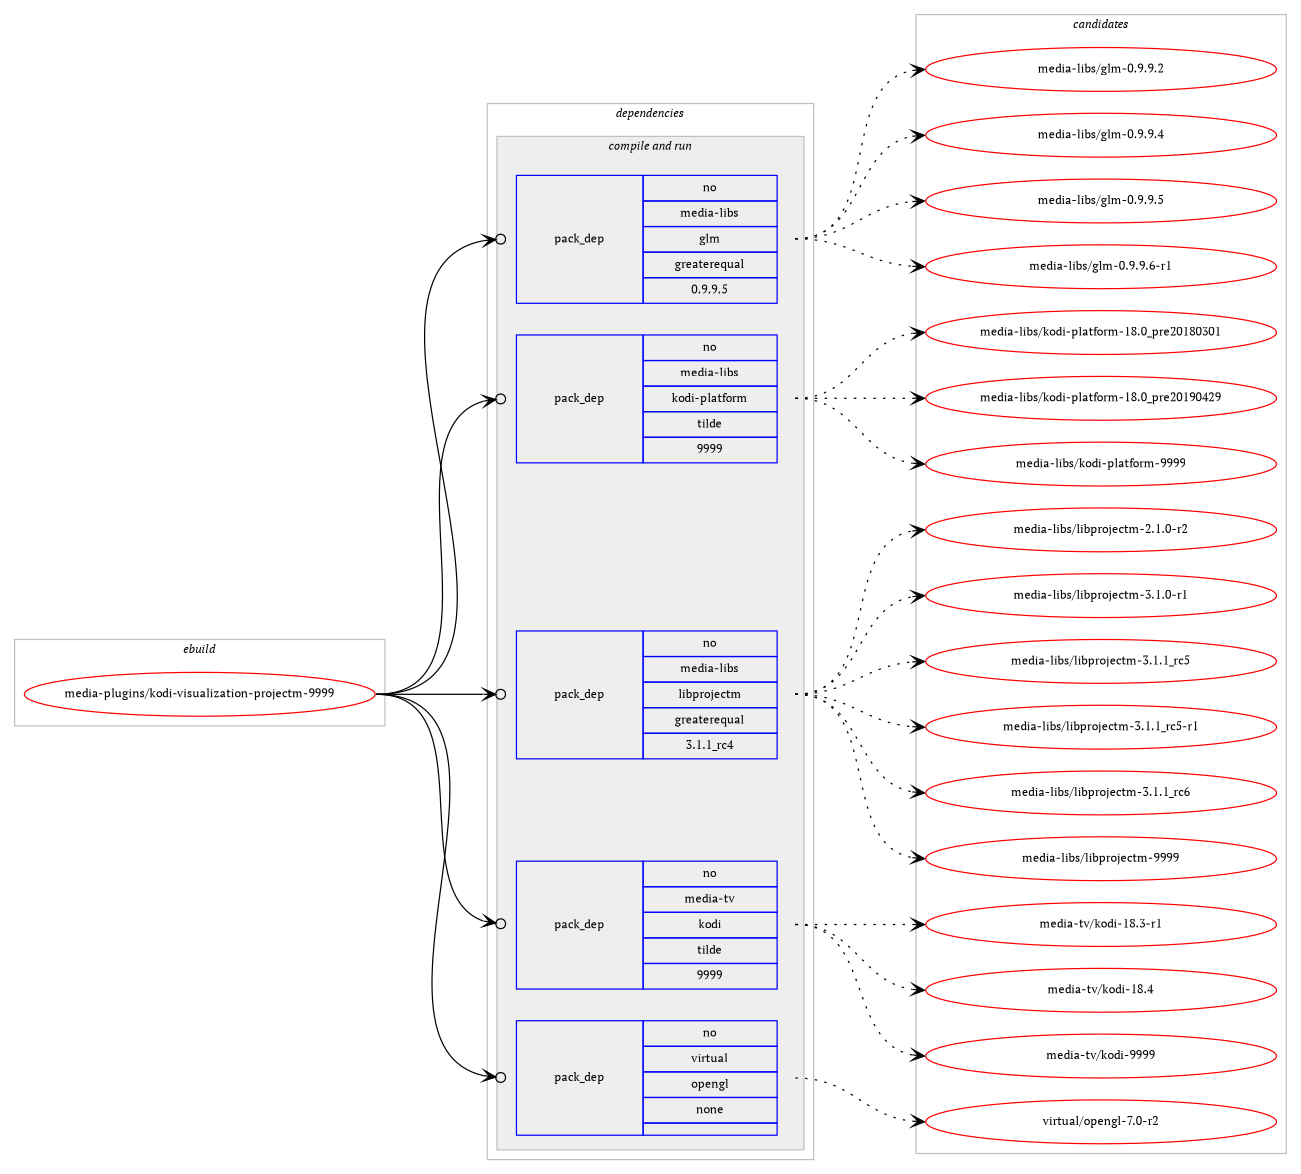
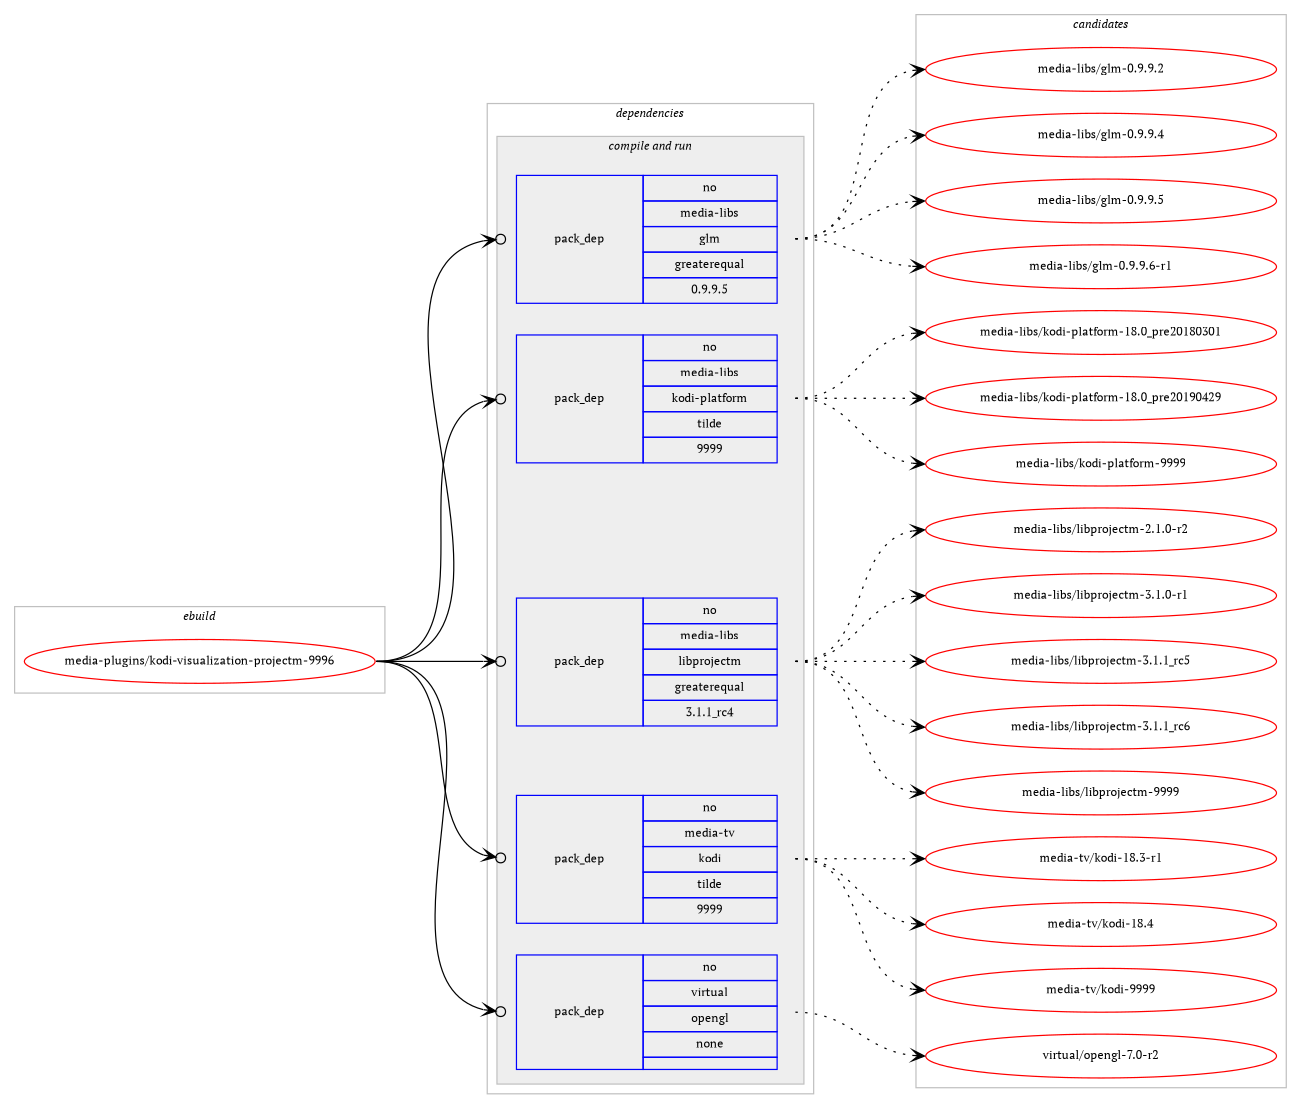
(200, 694) -> (200, 661)
(1101, 727) -> none
